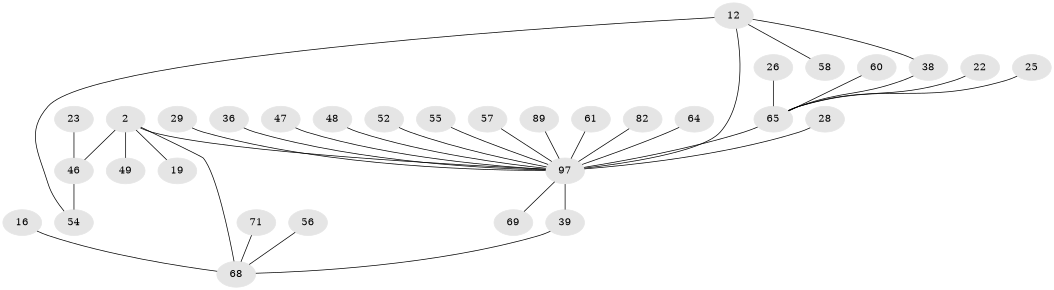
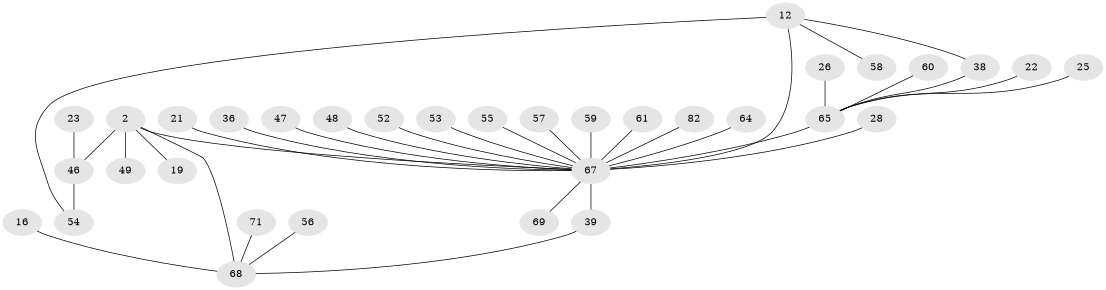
(177, 119) -> (177, 119)
none -> (436, 119)
(539, 119) -> (591, 119)
(565, 171) -> (591, 171)
